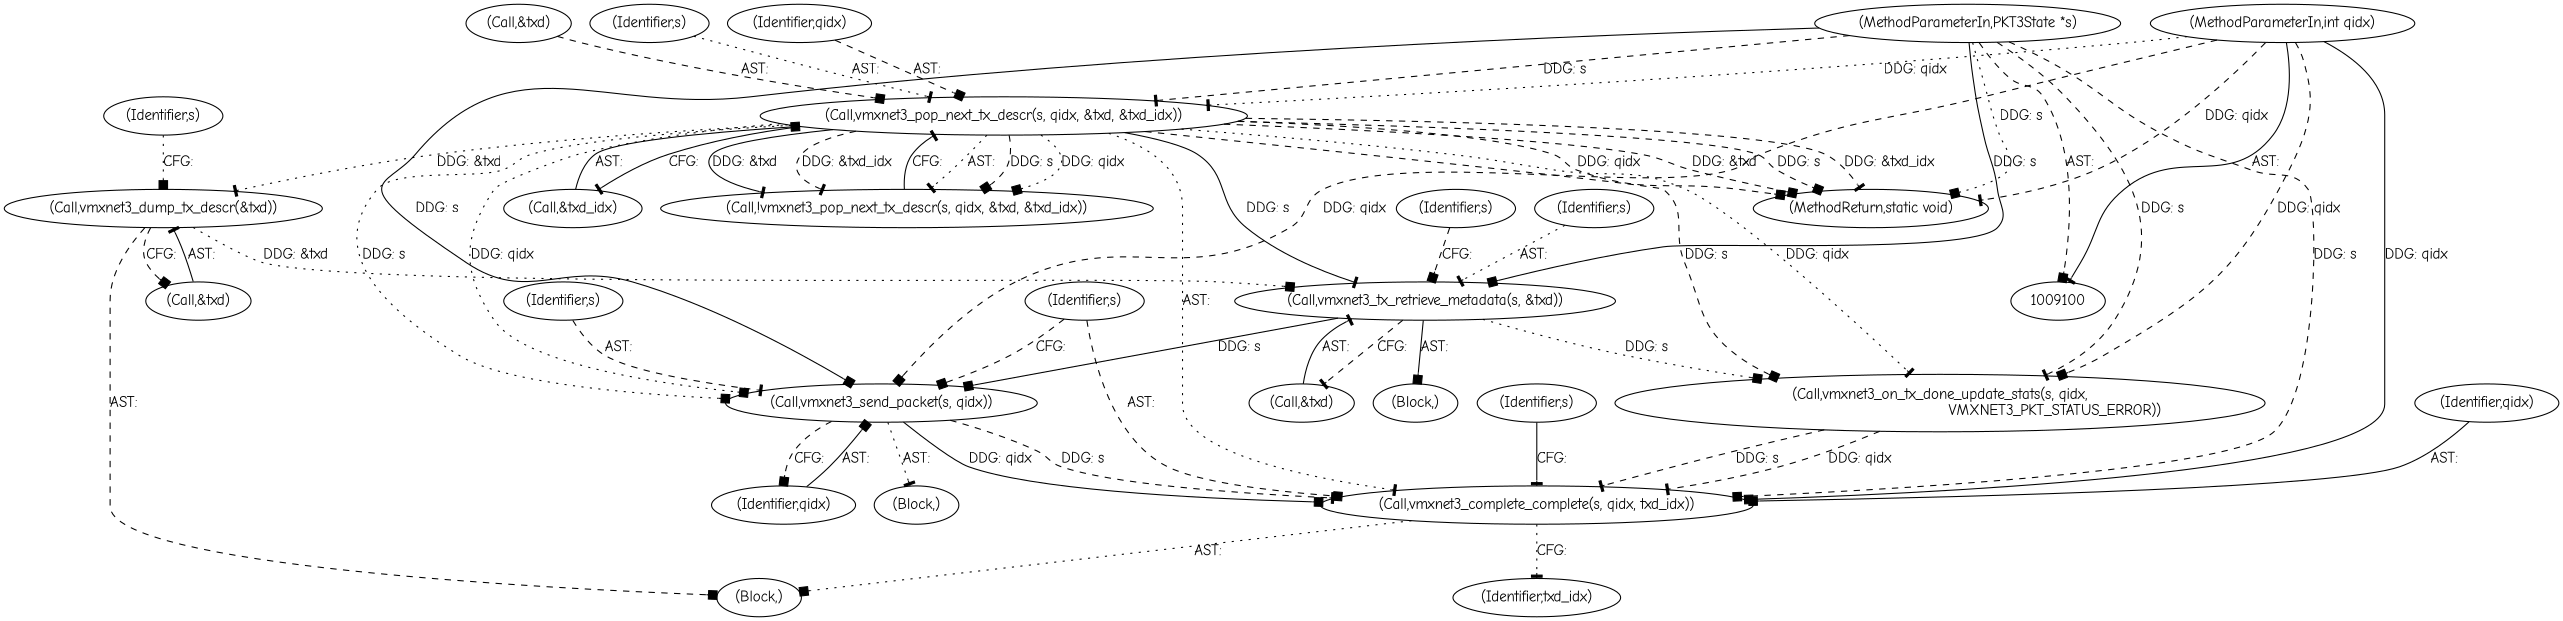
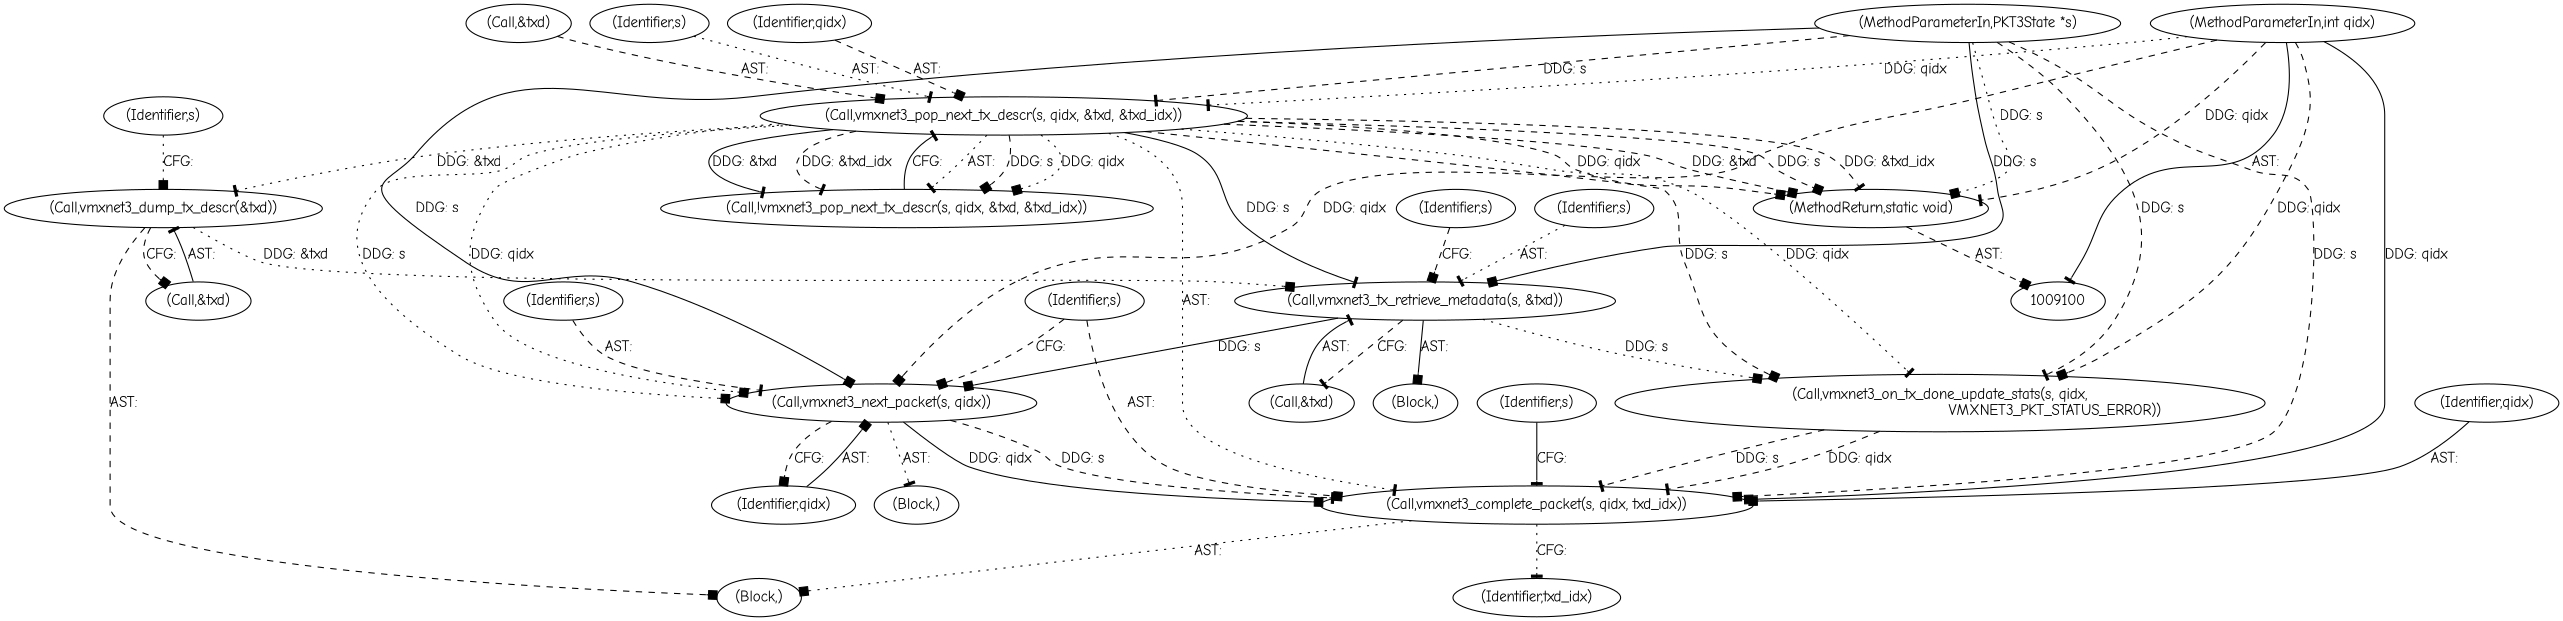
(2061, 140) -> (1963, 254)
(573, 209) -> none
(881, 403) -> (881, 403)
(1537, 505) -> (1537, 505)
